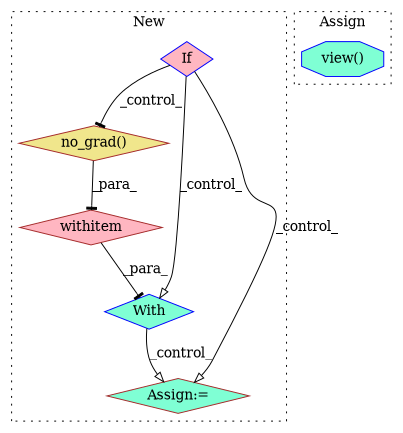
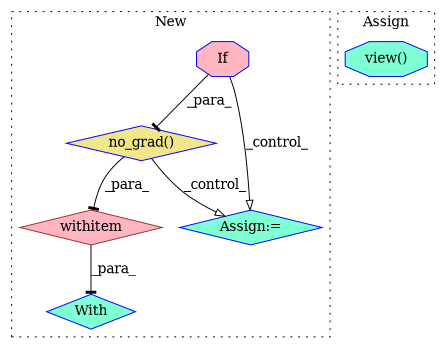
(187, 59) -> (223, 59)
(151, 101) -> (209, 101)
(94, 143) -> (141, 143)
(181, 184) -> none
(148, 352) -> (180, 190)
(178, 396) -> (251, 227)
